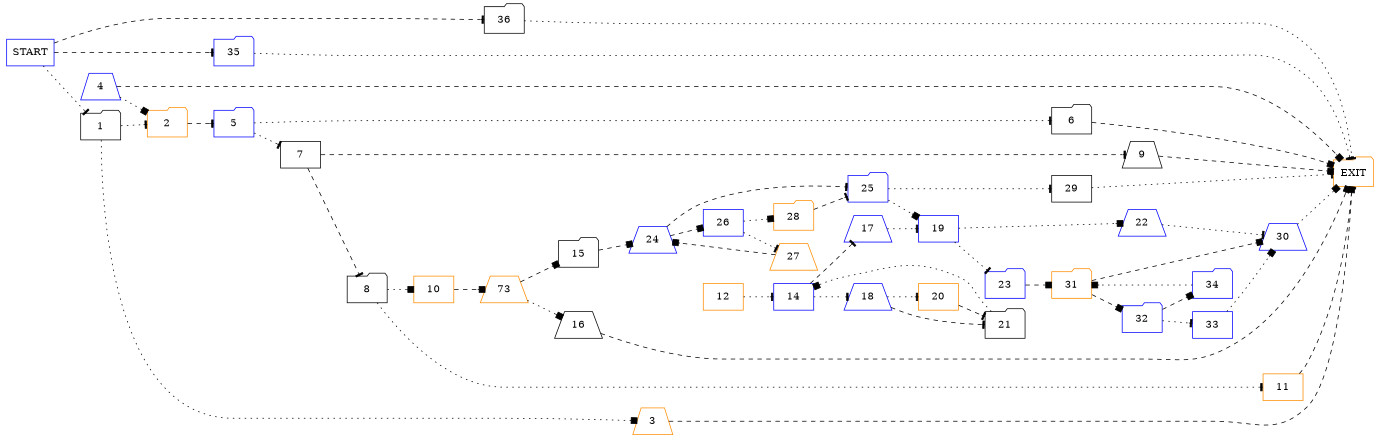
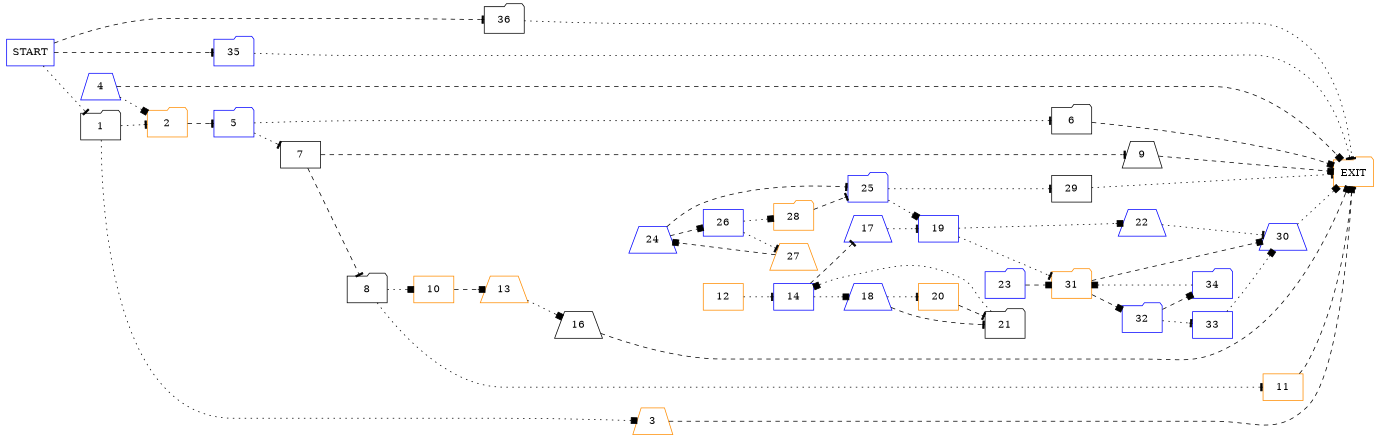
(579, 254) -> none
(970, 256) -> (1003, 256)
(504, 289) -> (504, 289)
(827, 297) -> (827, 297)
